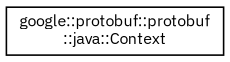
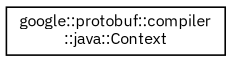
(115, 31) -> (116, 31)
